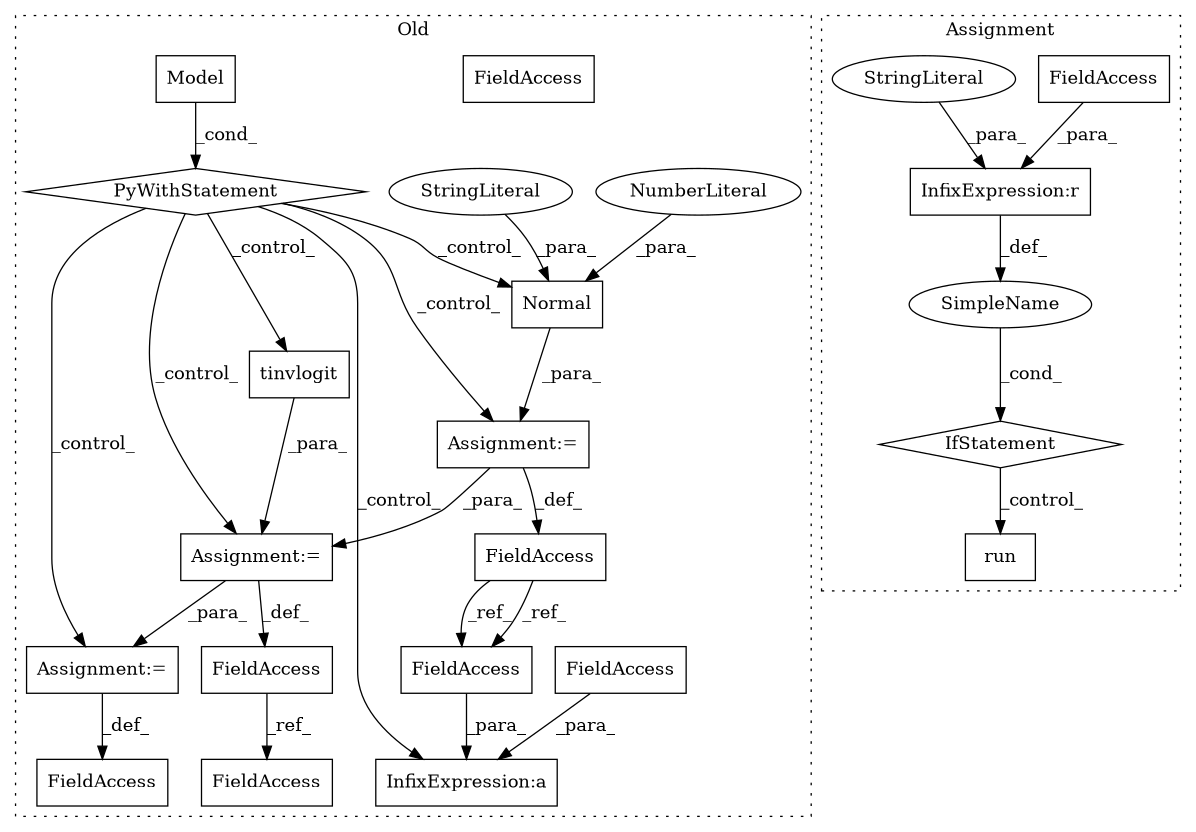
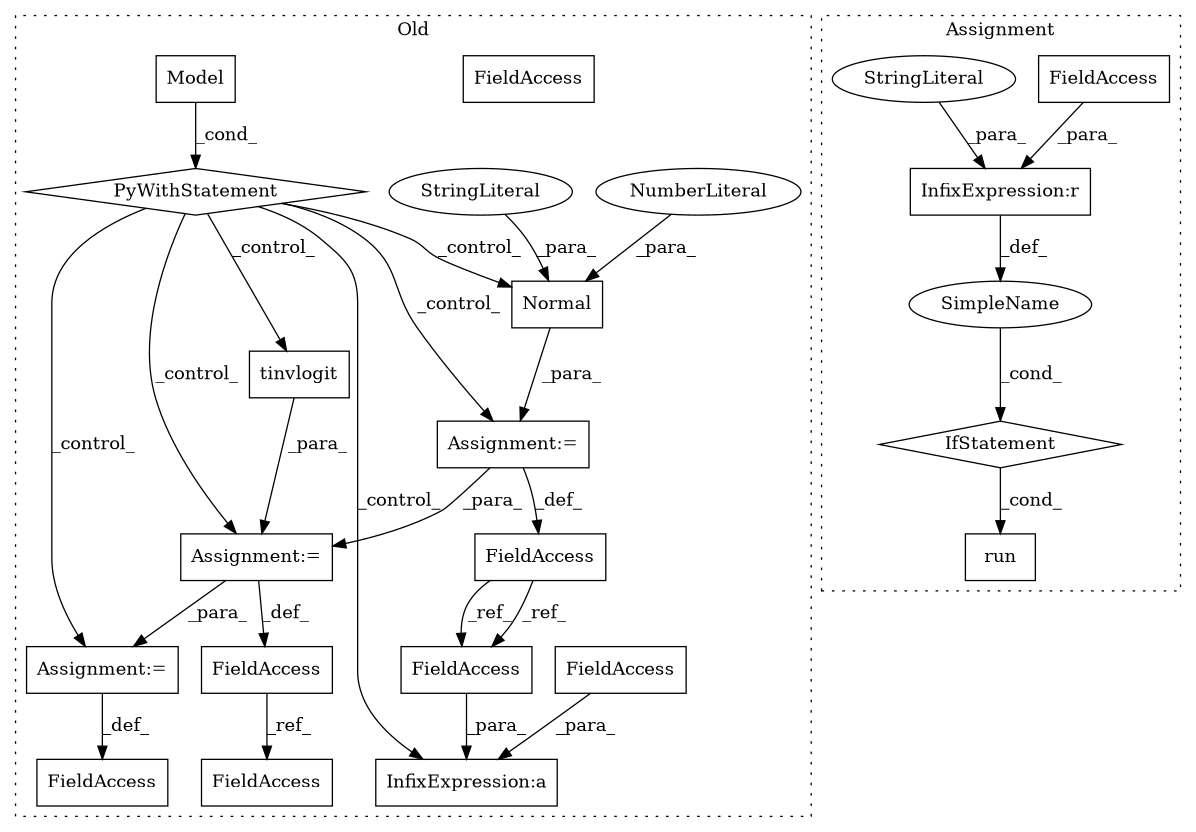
(1042, 501) -> (1031, 501)
